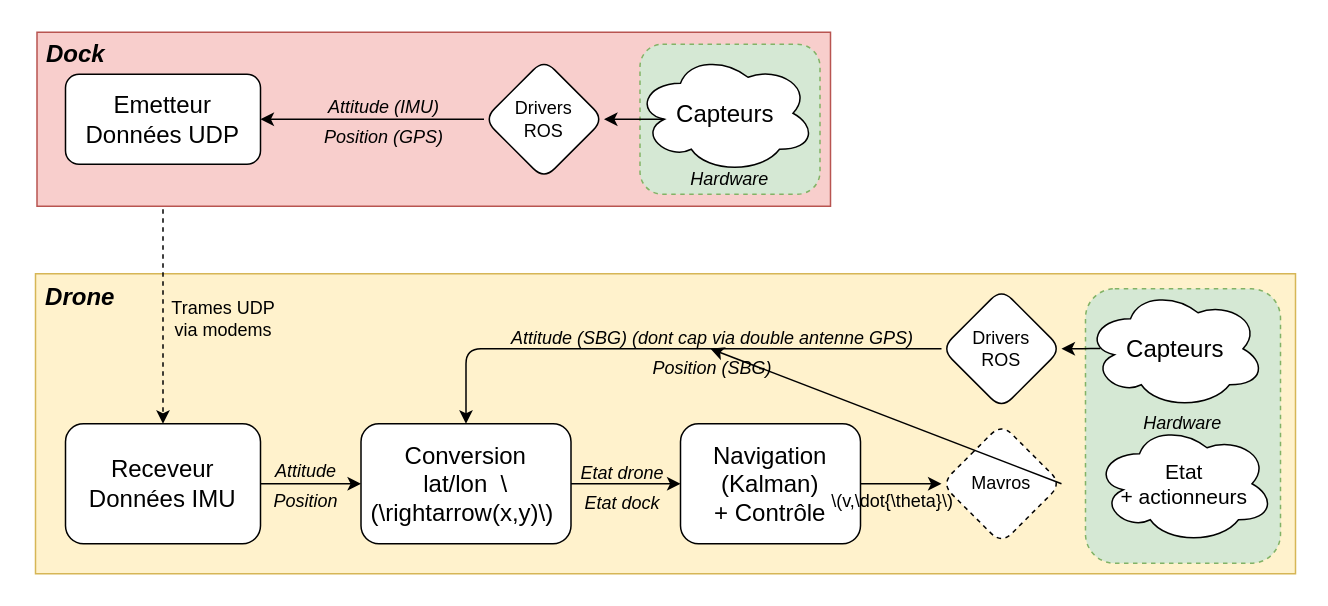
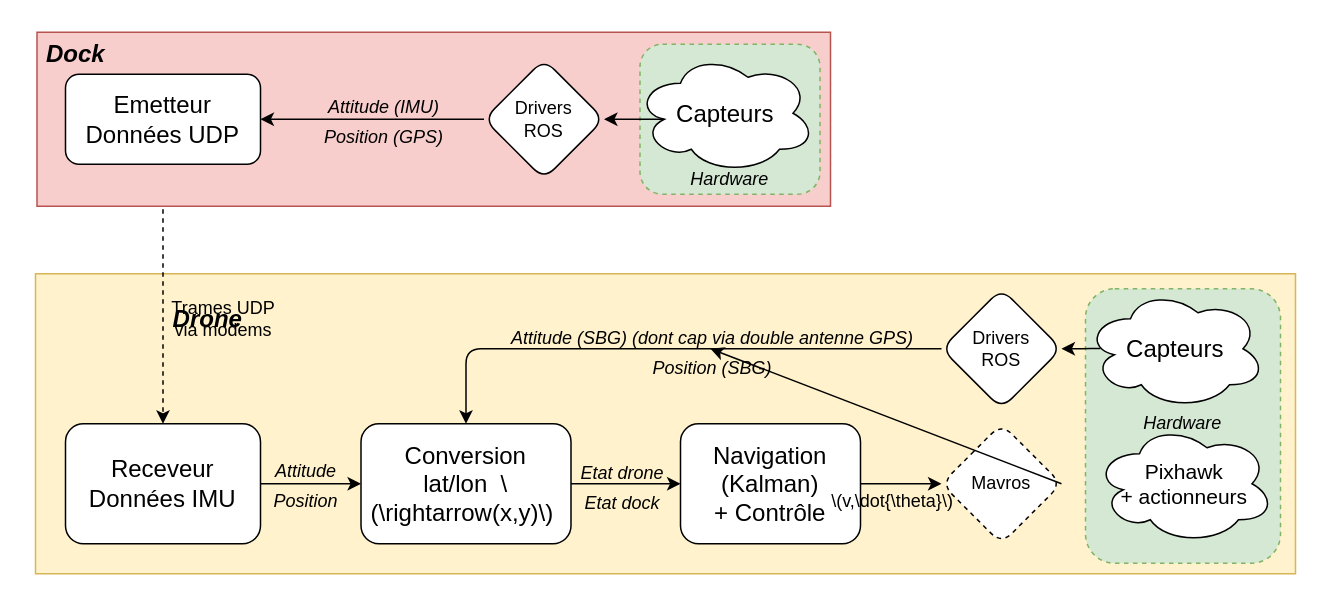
(80, 296) -> (208, 319)
(1184, 484) -> (1184, 484)
